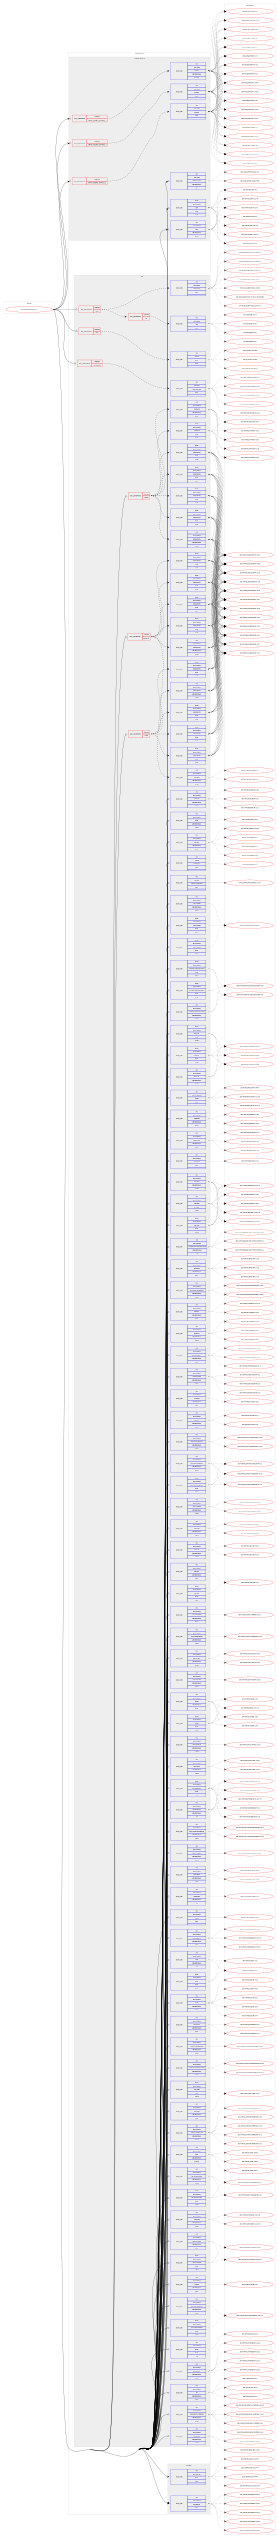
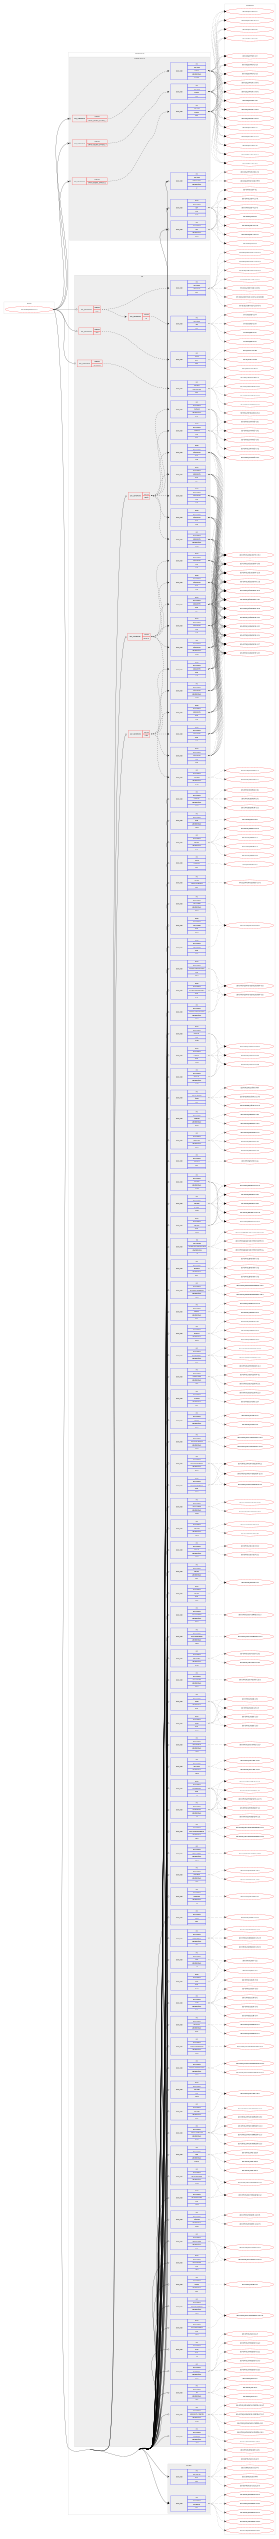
(250, 47) -> none
